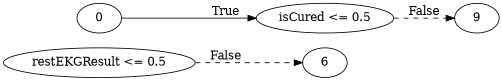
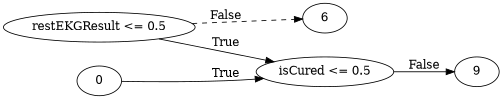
(420, 18) -> (420, 72)
none -> (212, 50)
